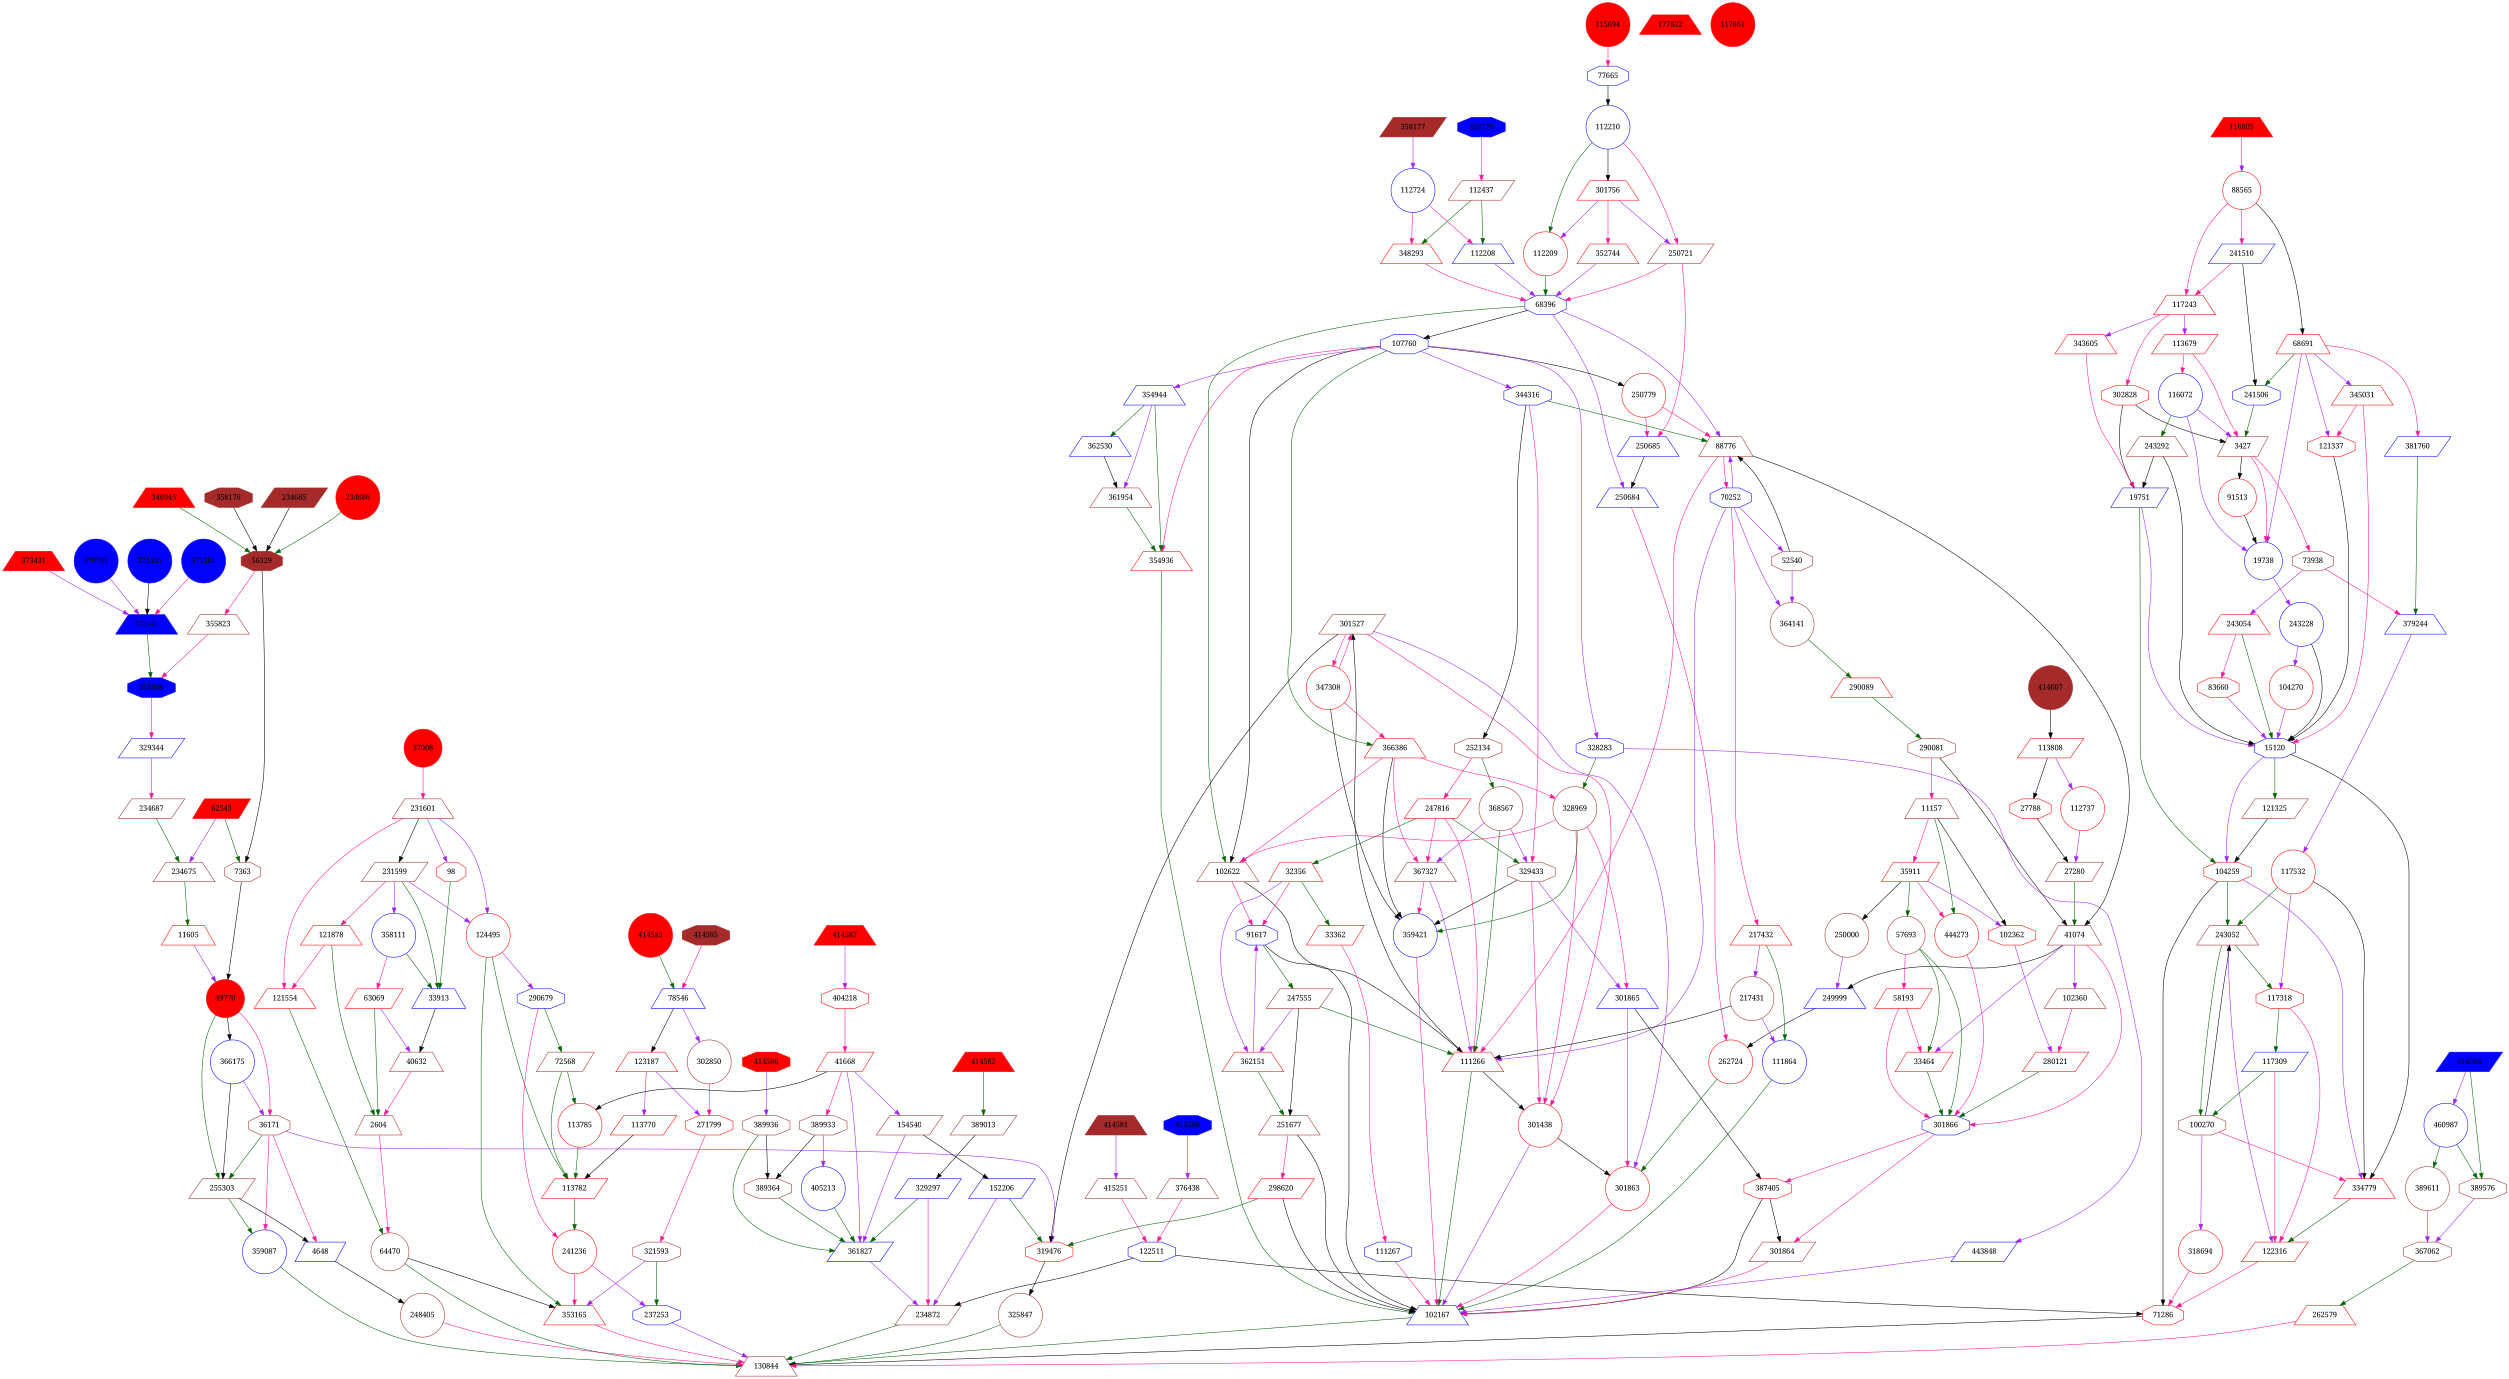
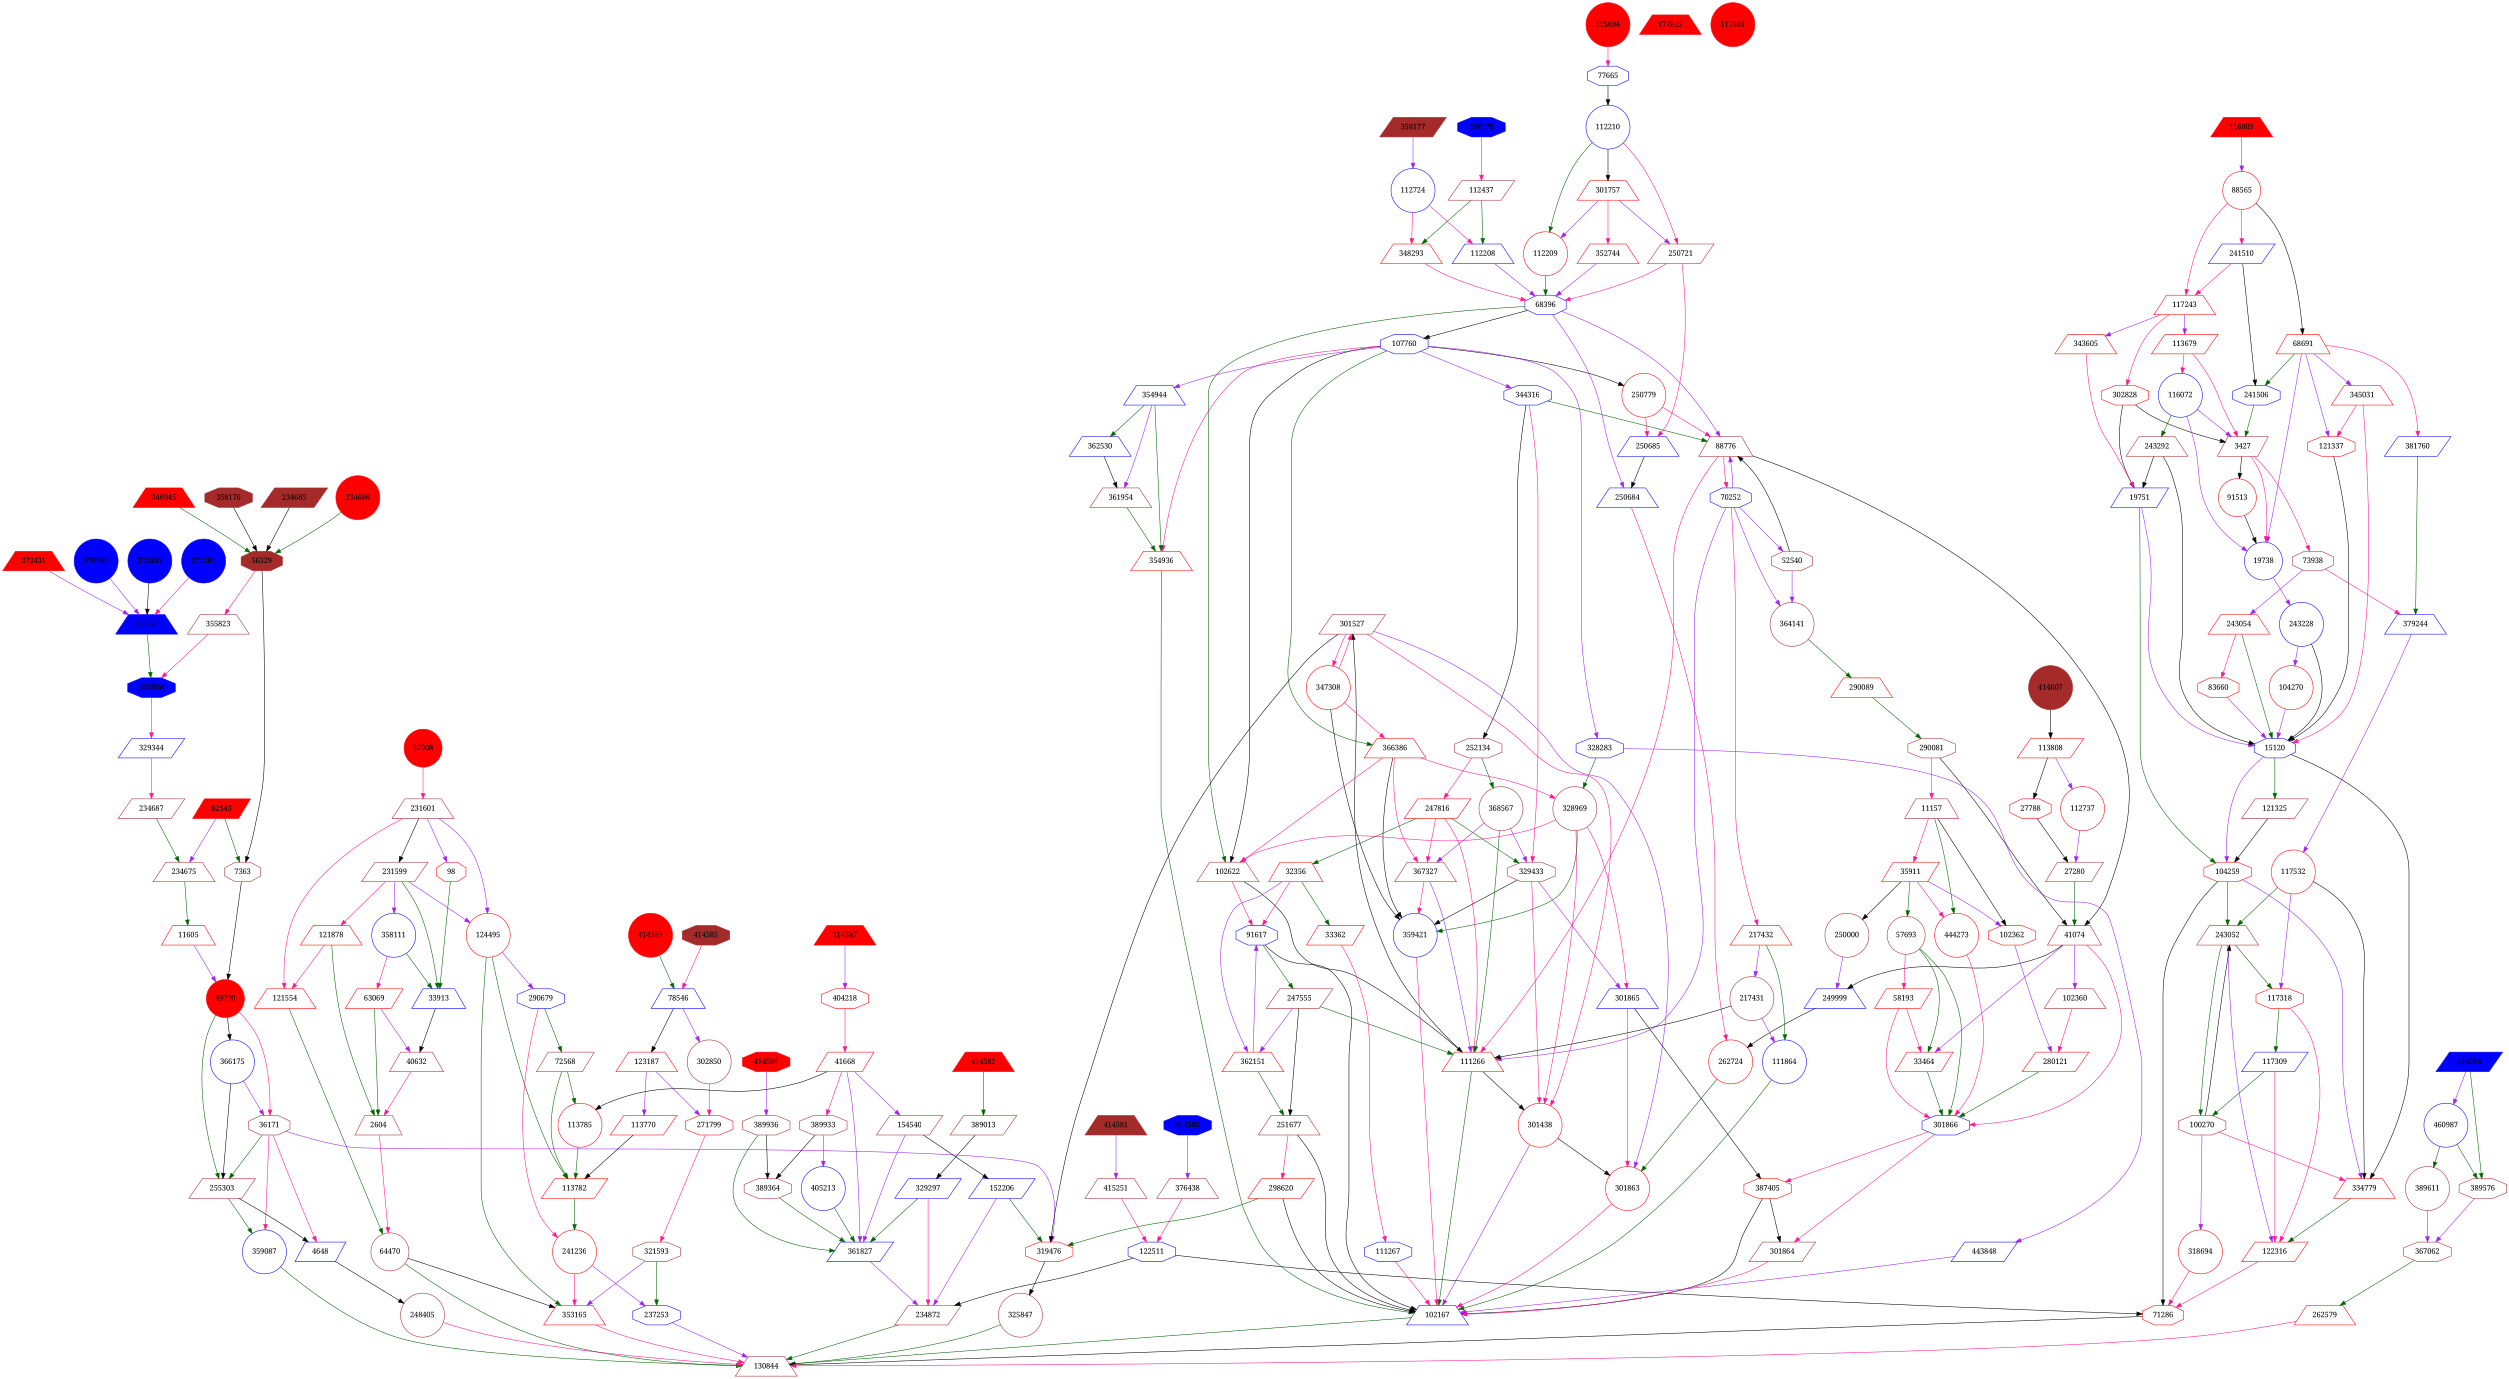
(1608, 190) -> (1608, 190)
